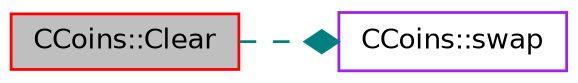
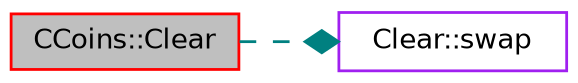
(453, 42) -> (453, 42)
